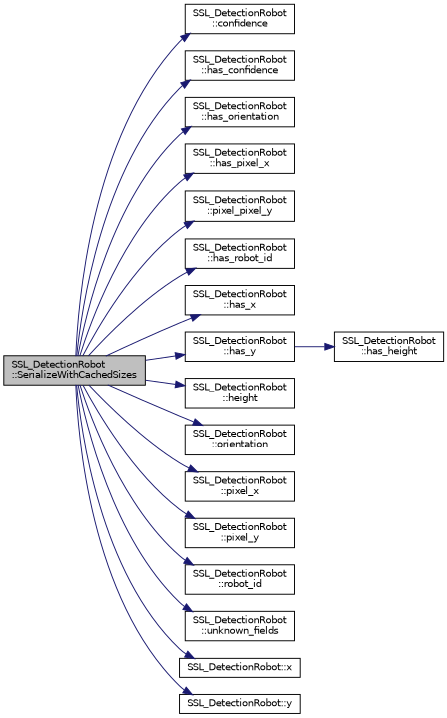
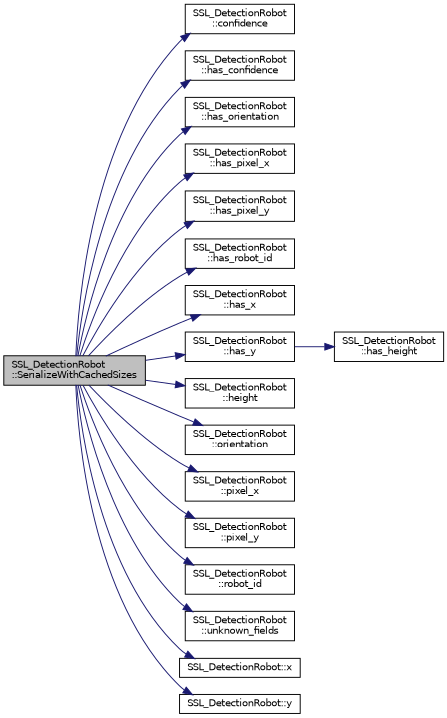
(240, 206) -> (240, 206)
